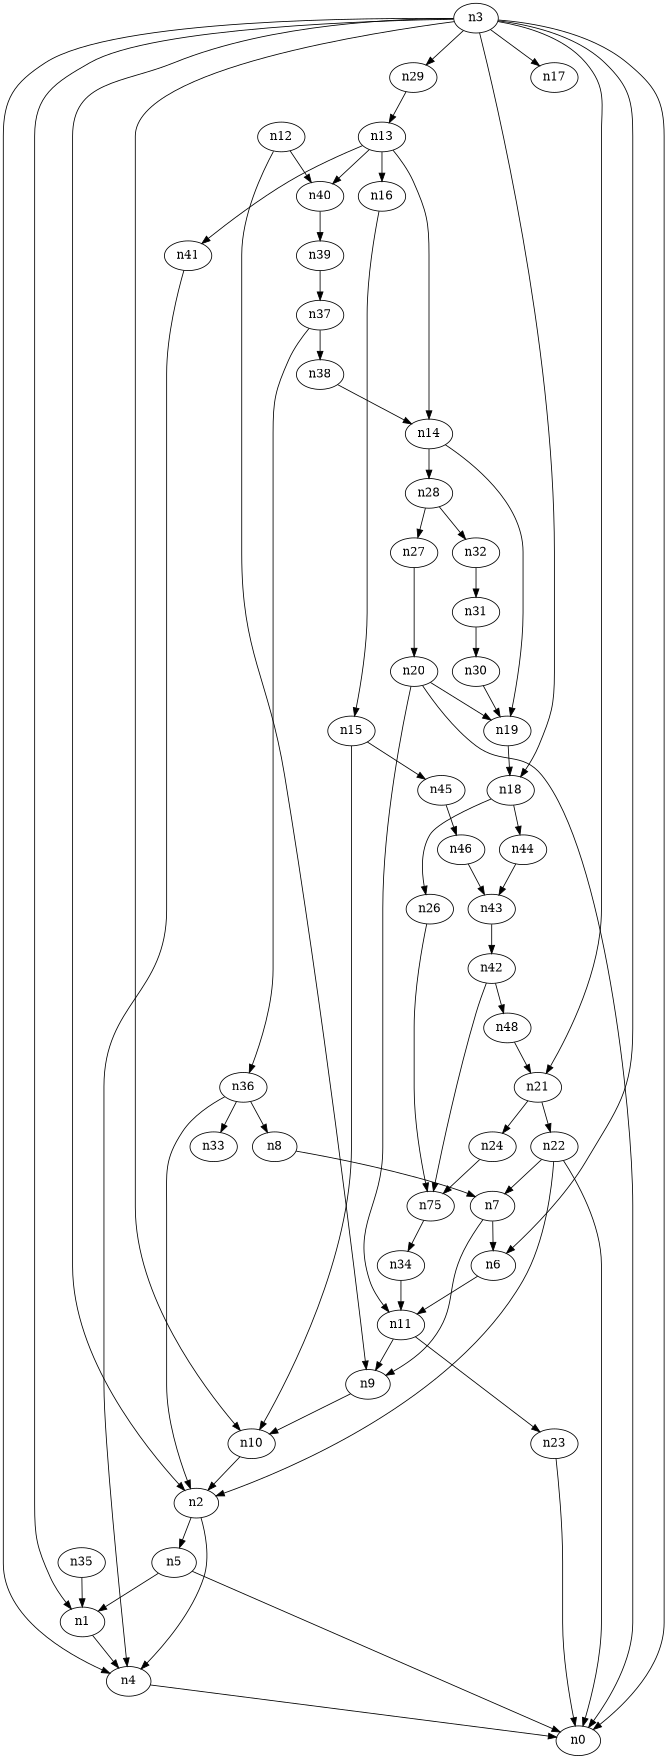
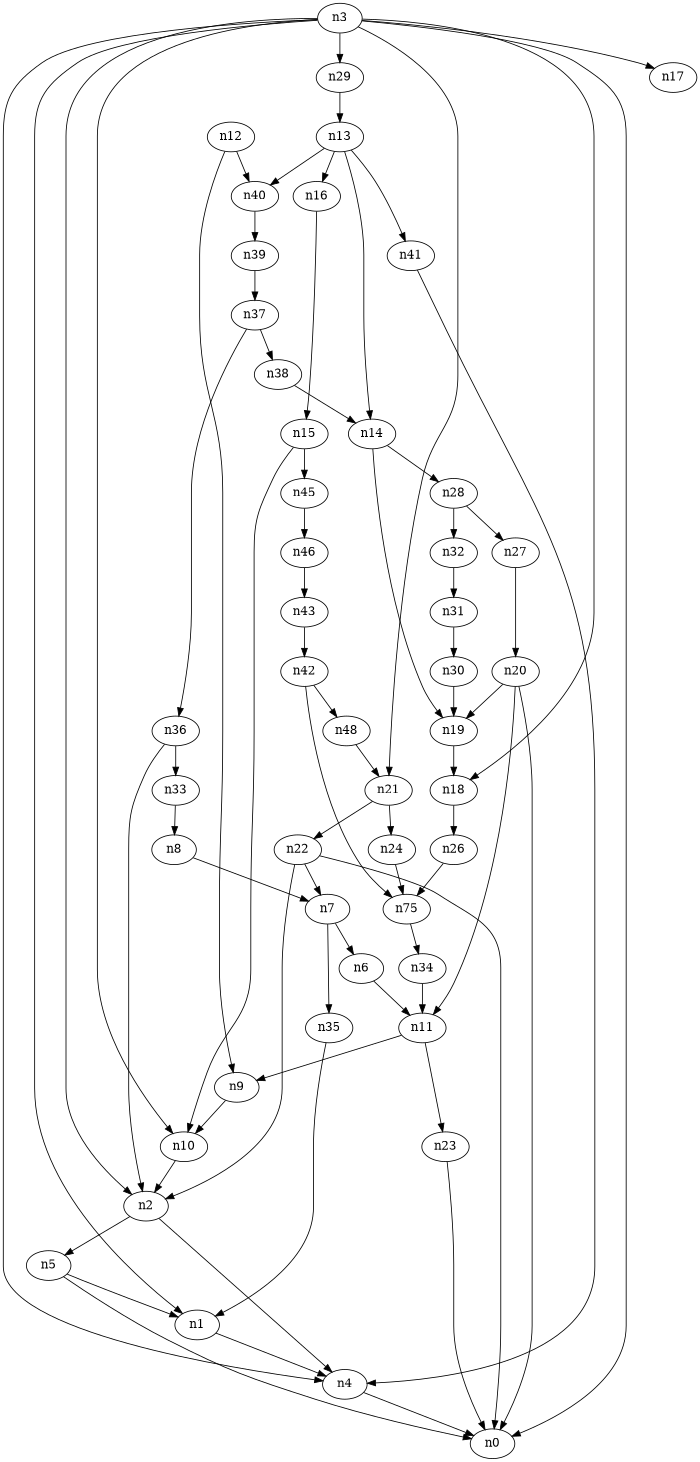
(633, 612) -> none
(523, 850) -> none
(257, 1113) -> (175, 816)
(449, 1303) -> (328, 964)
